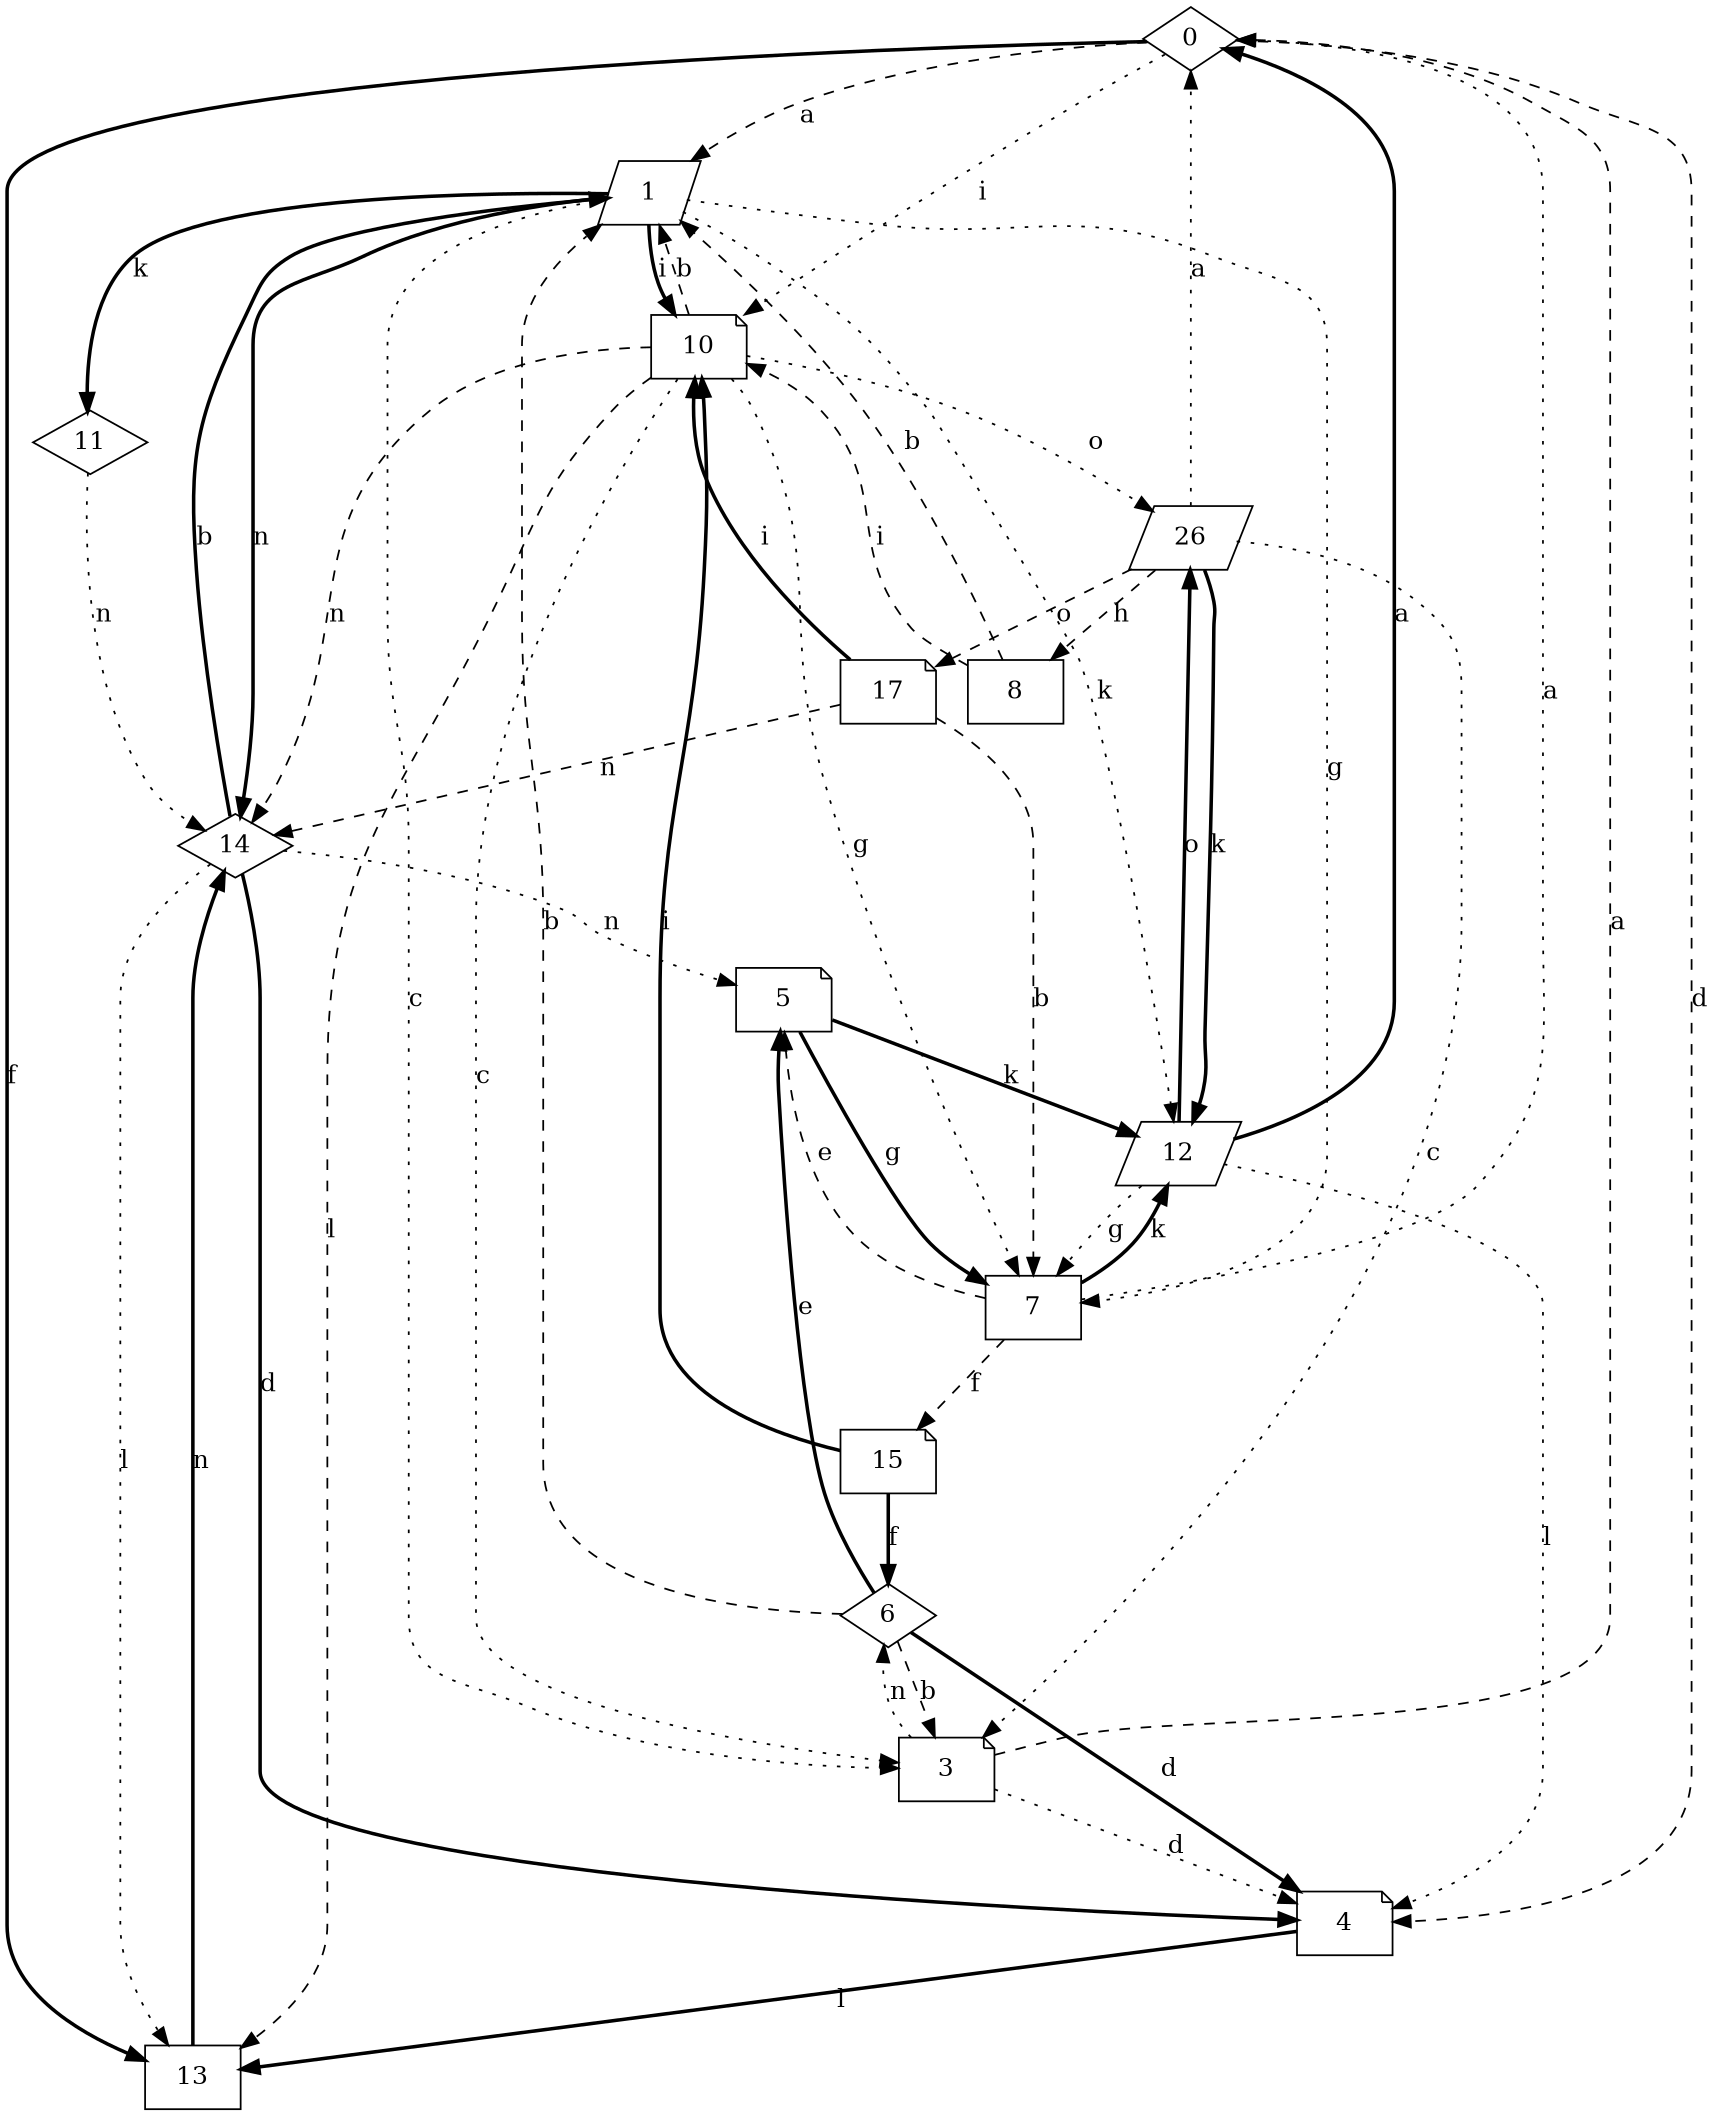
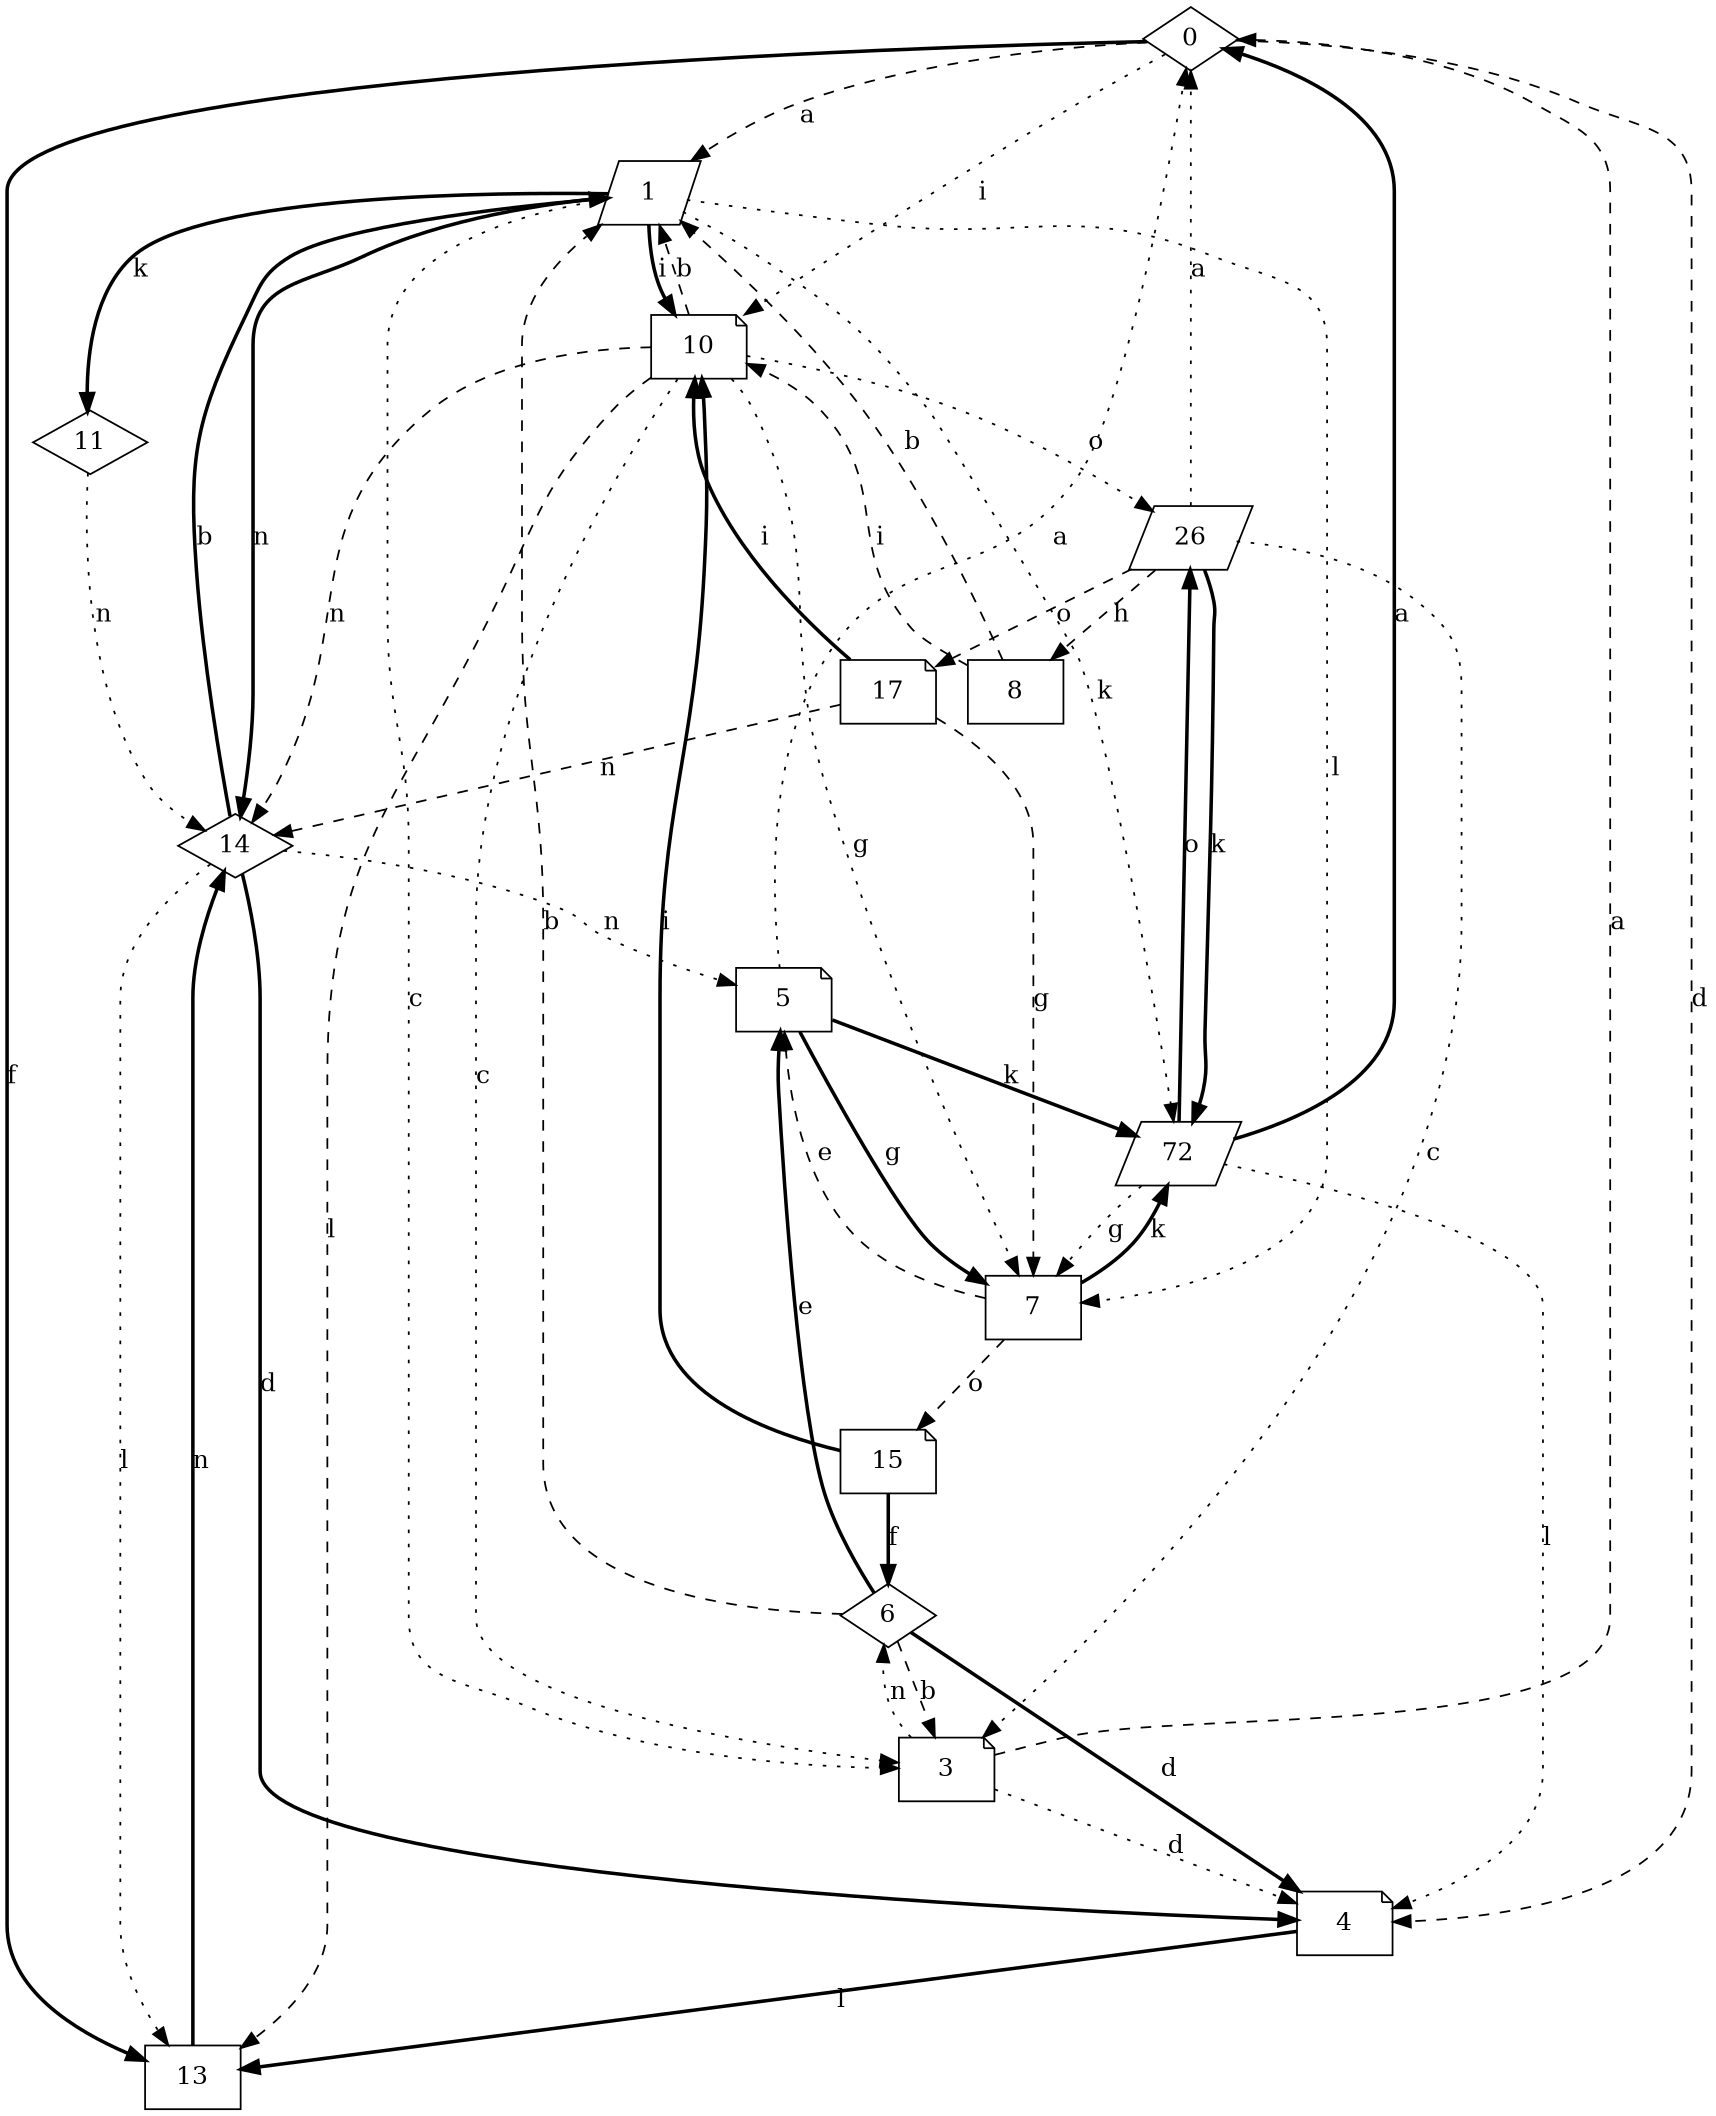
(1543, 727) -> (991, 549)
(1336, 769) -> (1336, 769)
(1042, 1000) -> (1042, 1000)
(1178, 1154) -> (1178, 1154)
(976, 1385) -> (976, 1385)
